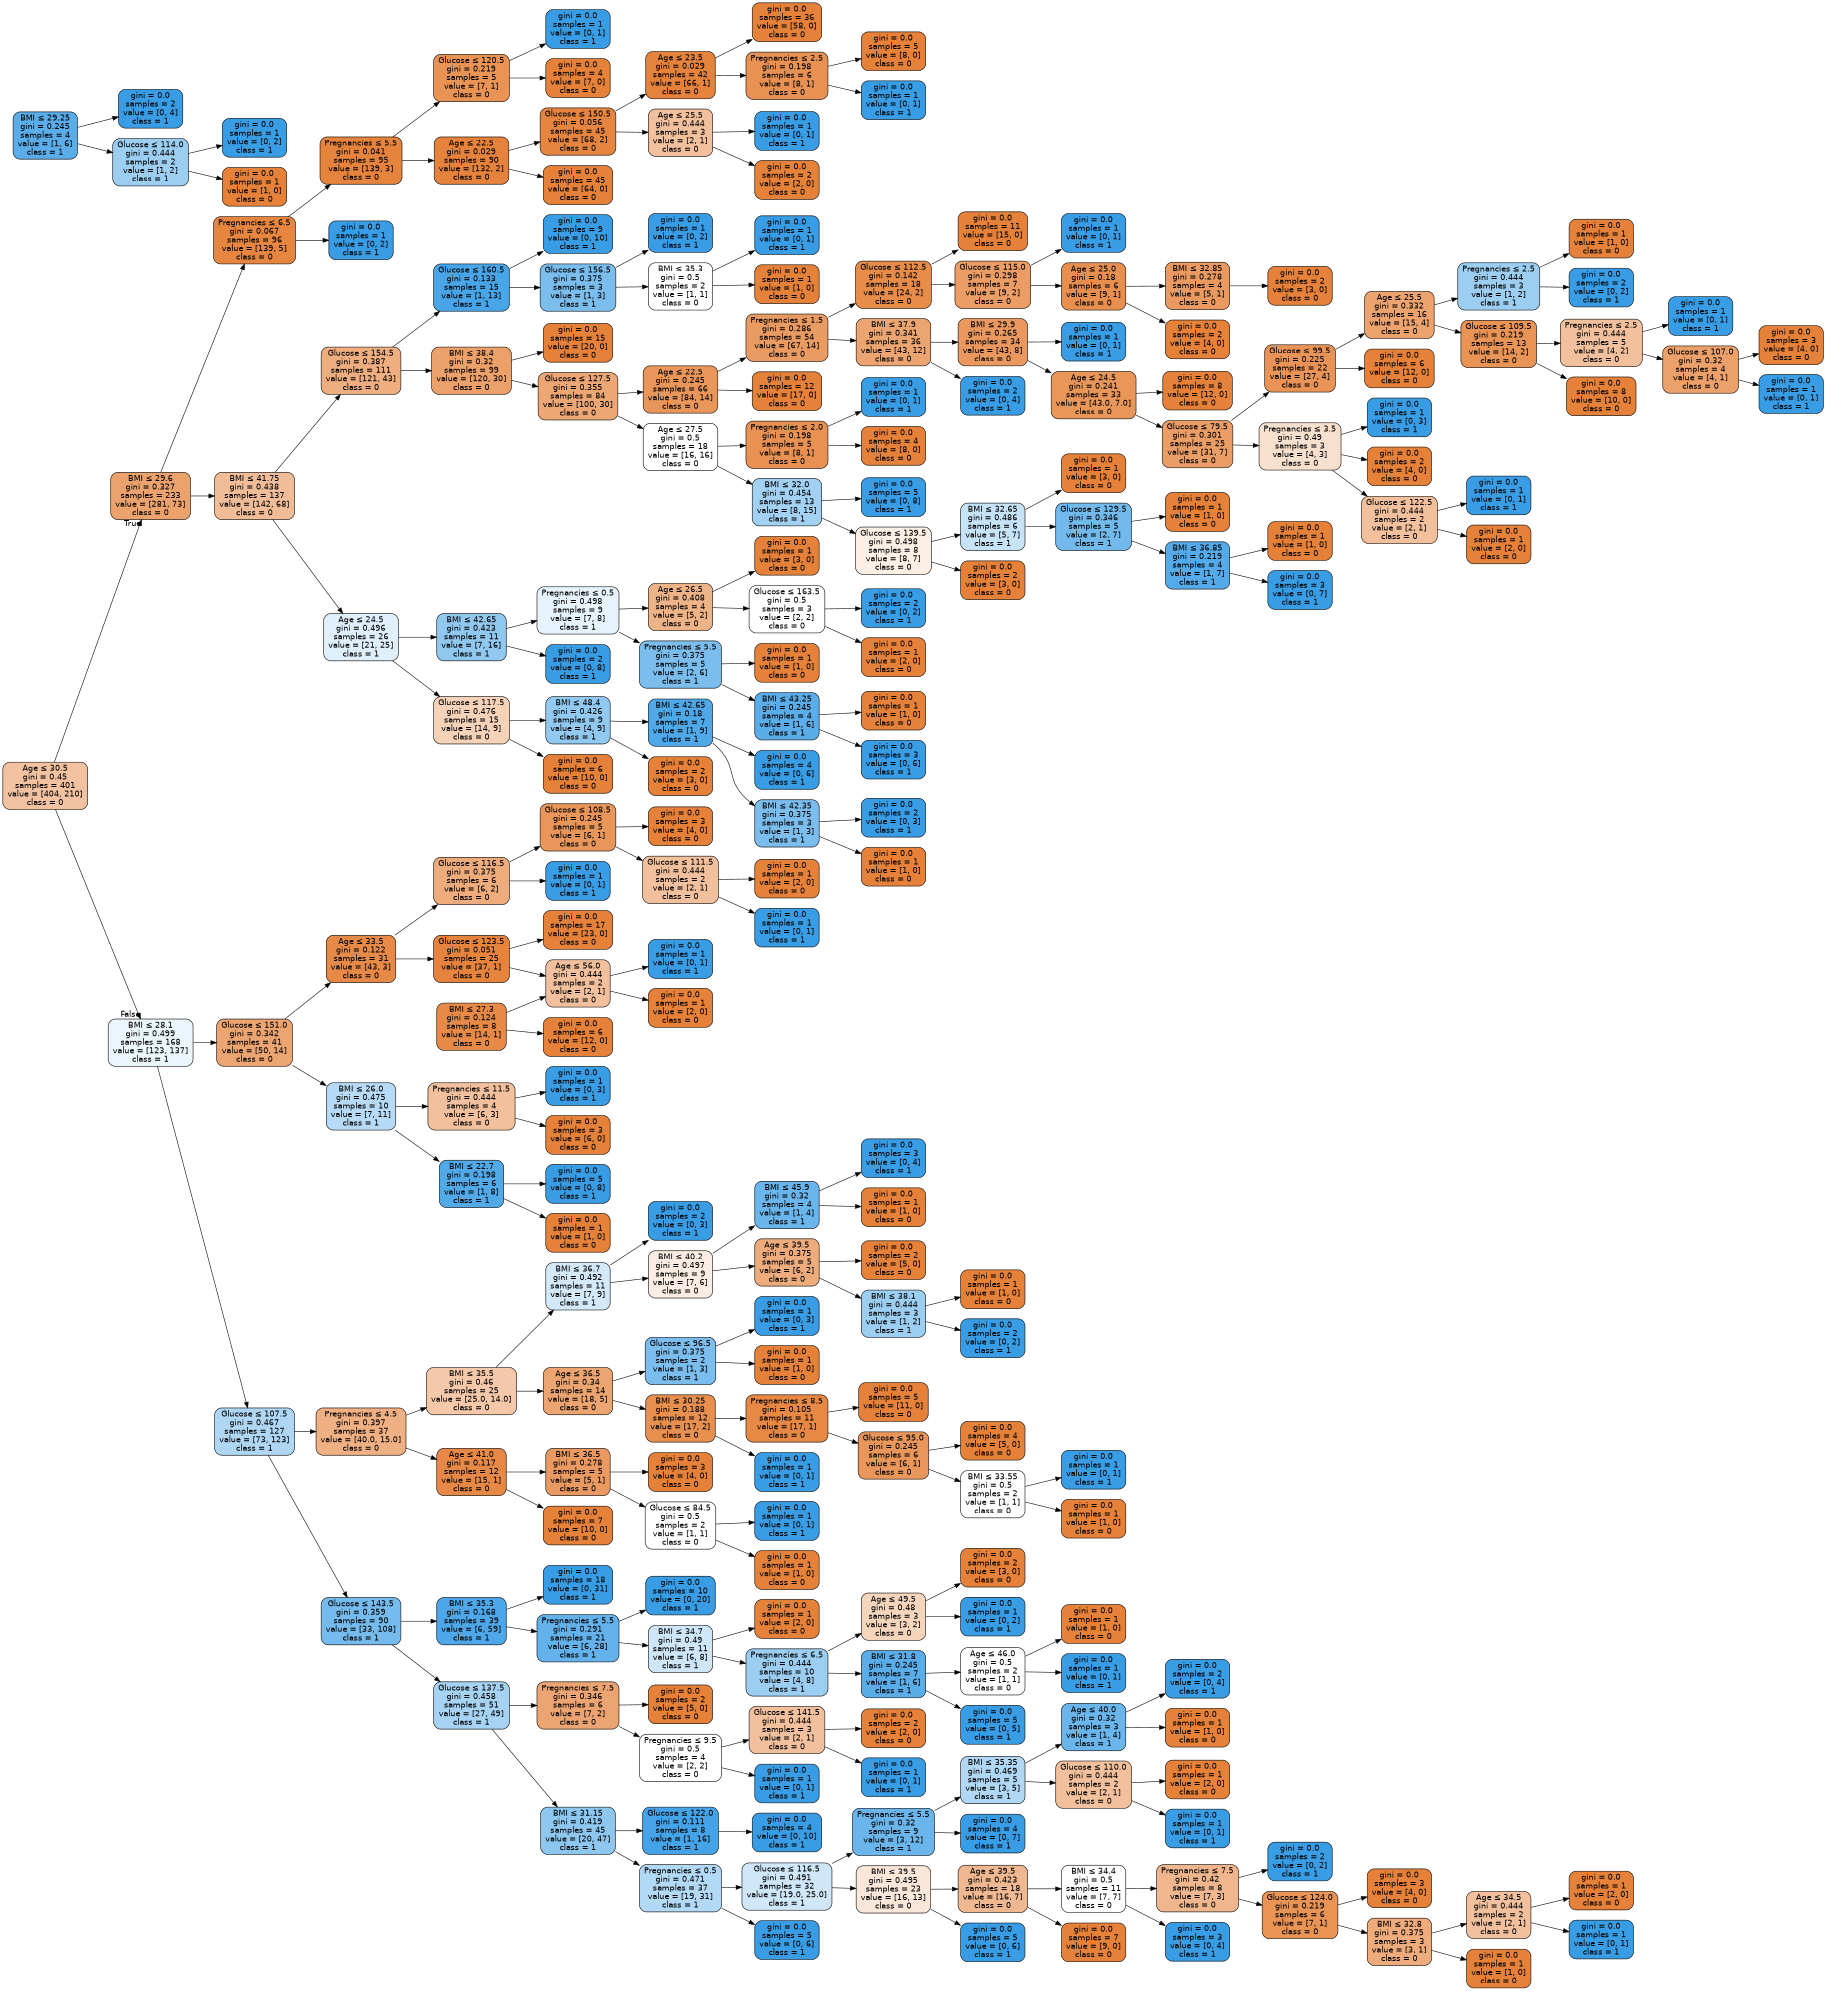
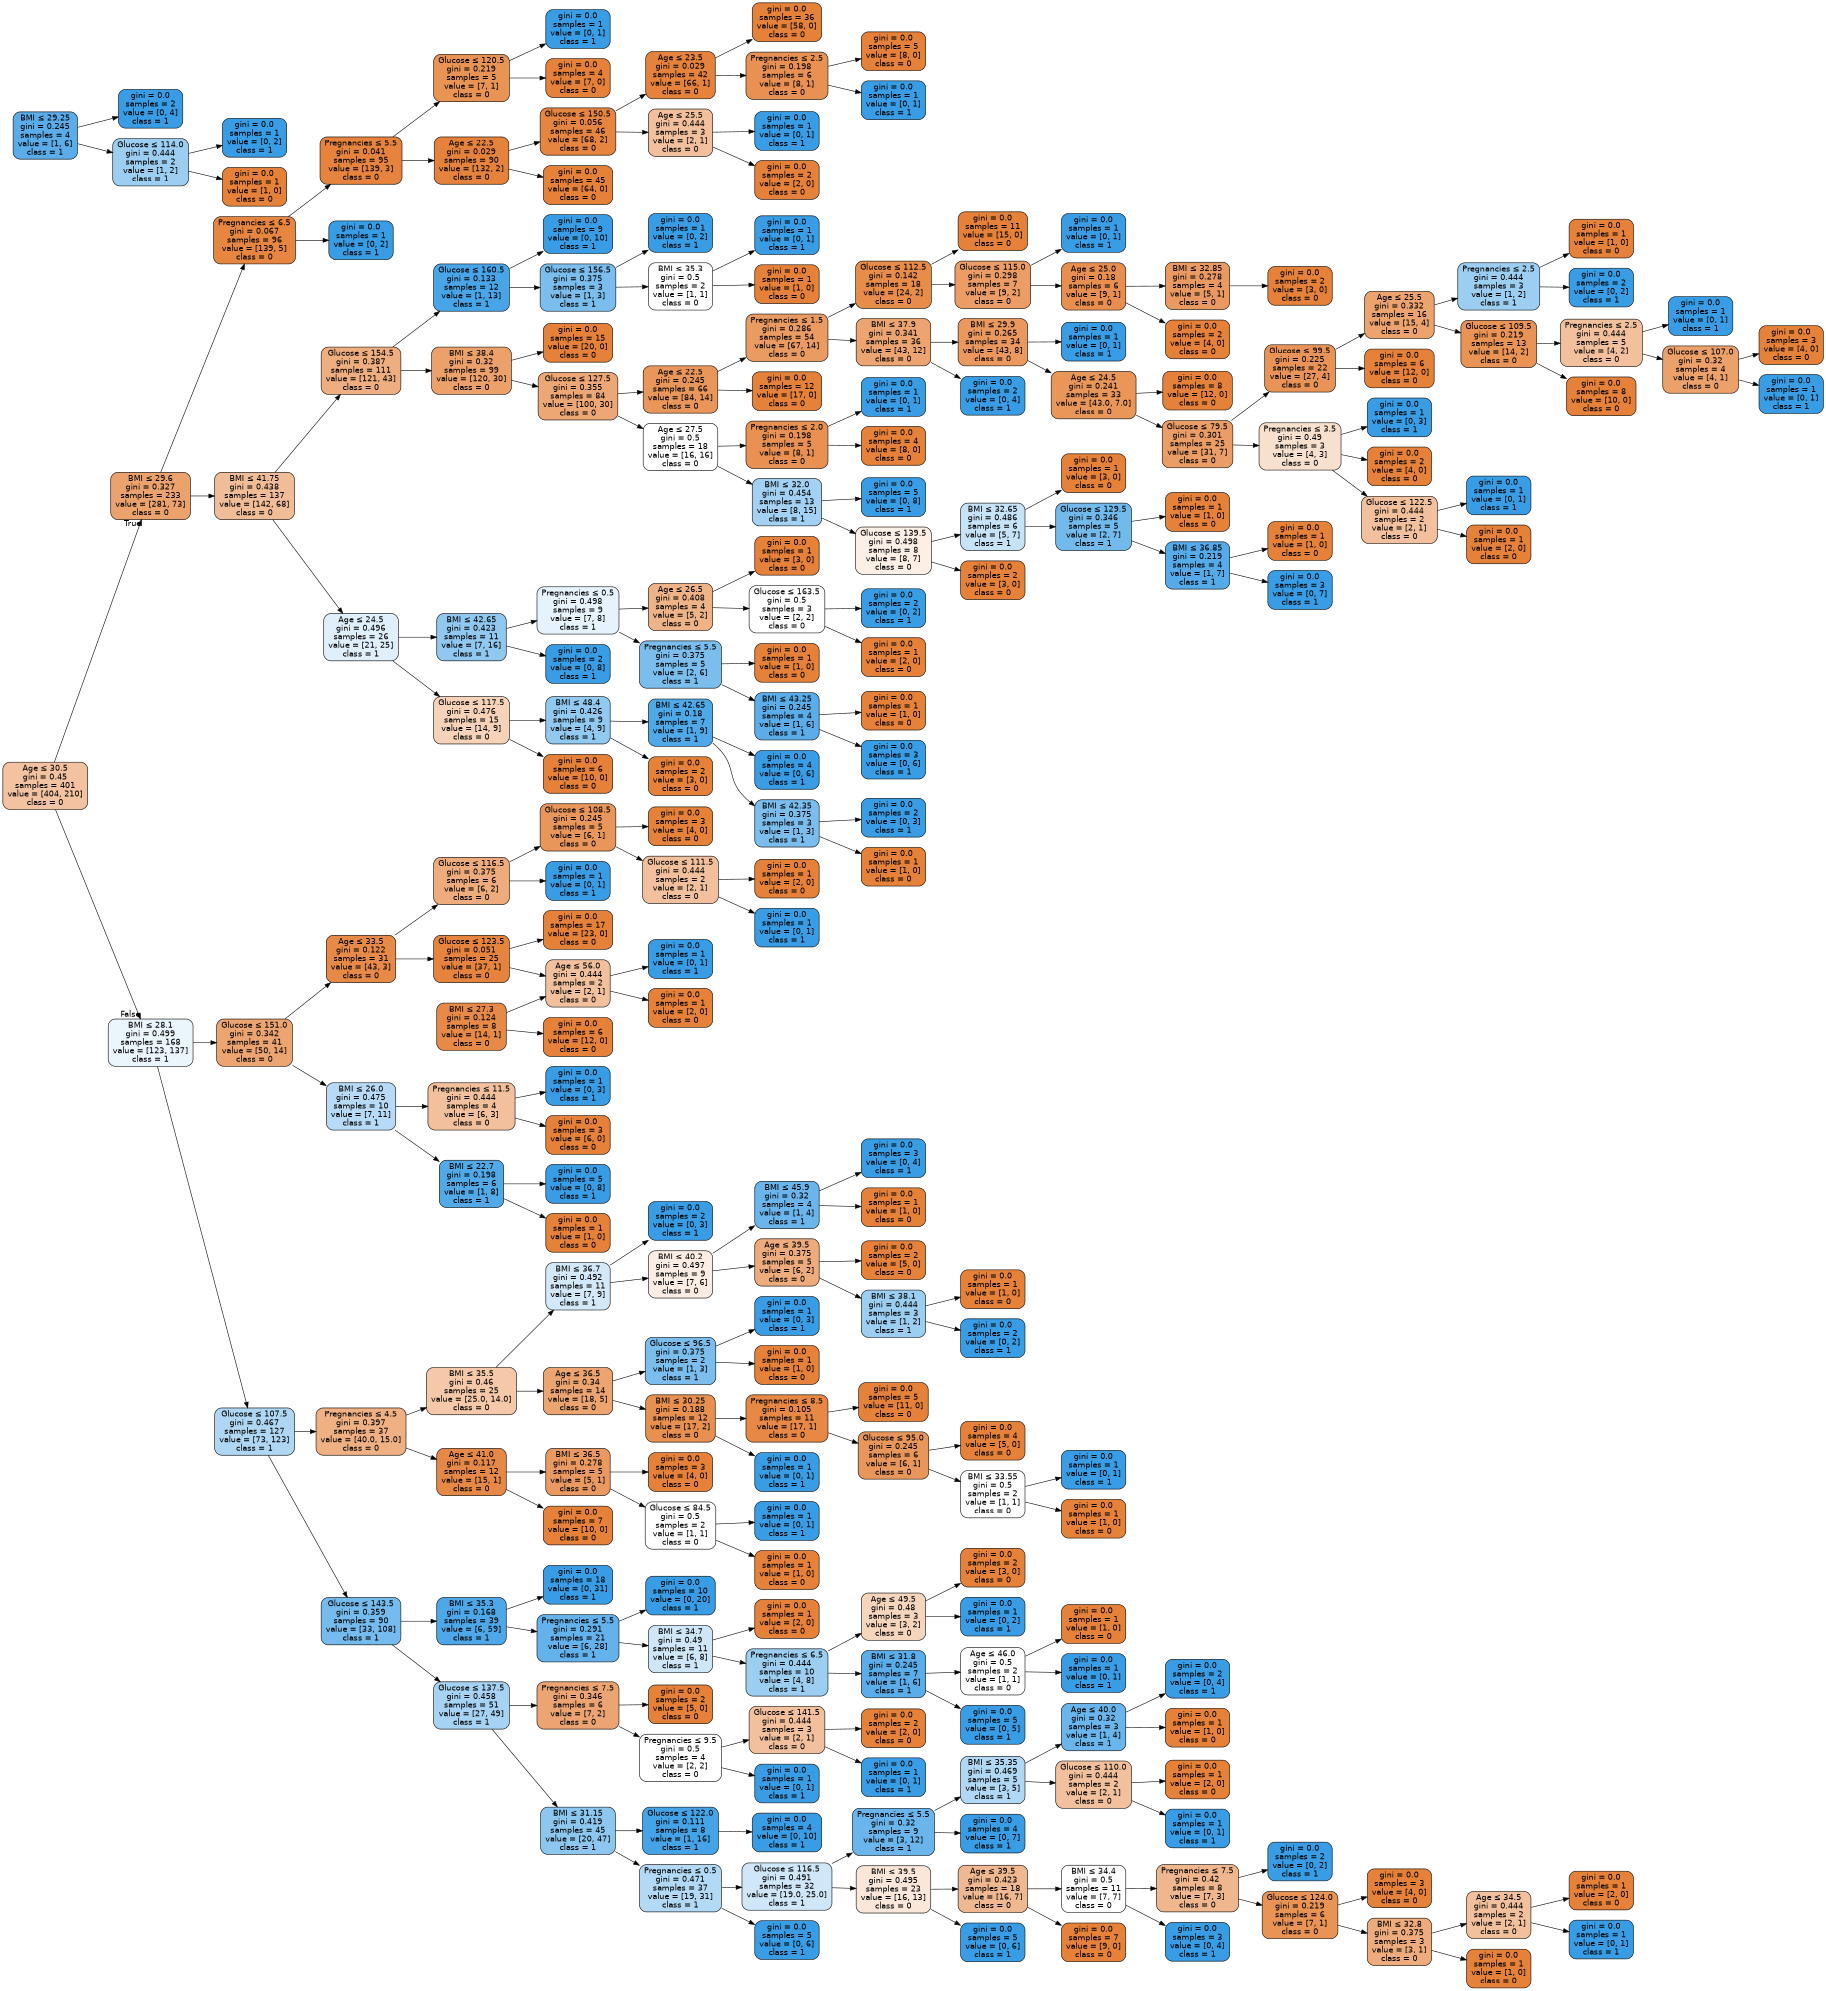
(578, 131) -> (578, 131)
(472, 287) -> (472, 287)
